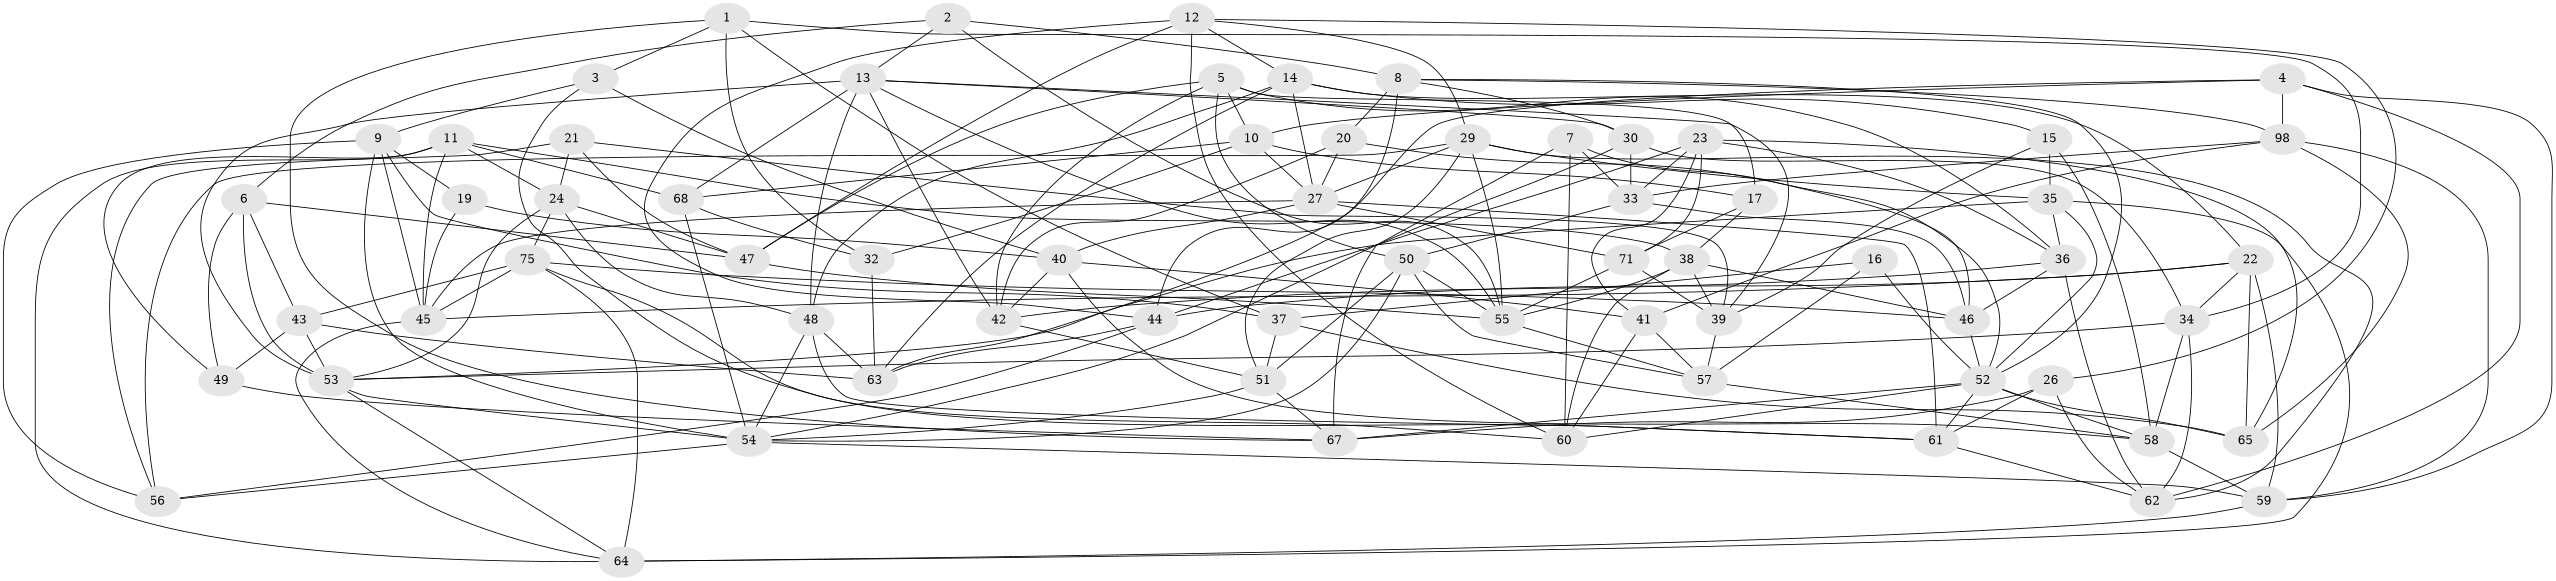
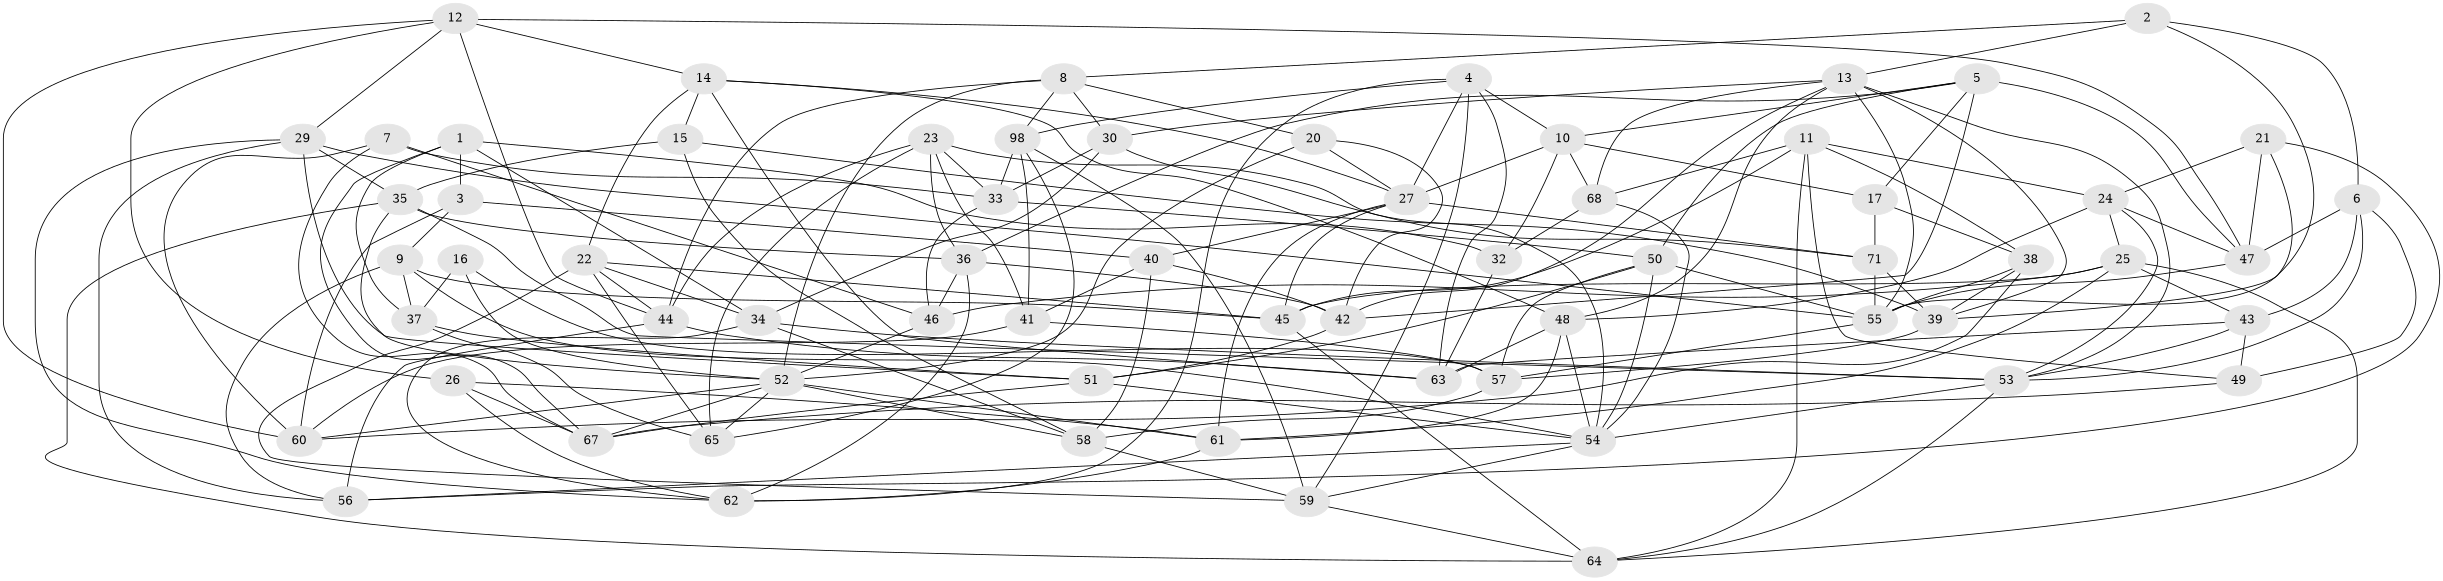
(1414, 161) -> (1438, 139)
(465, 200) -> none
(528, 260) -> (2123, 260)
(1839, 293) -> none
